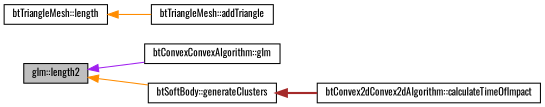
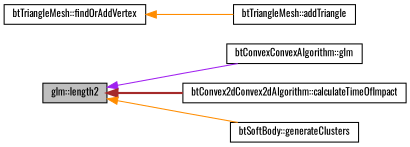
(56, 14) -> (75, 14)
(302, 93) -> (150, 93)
